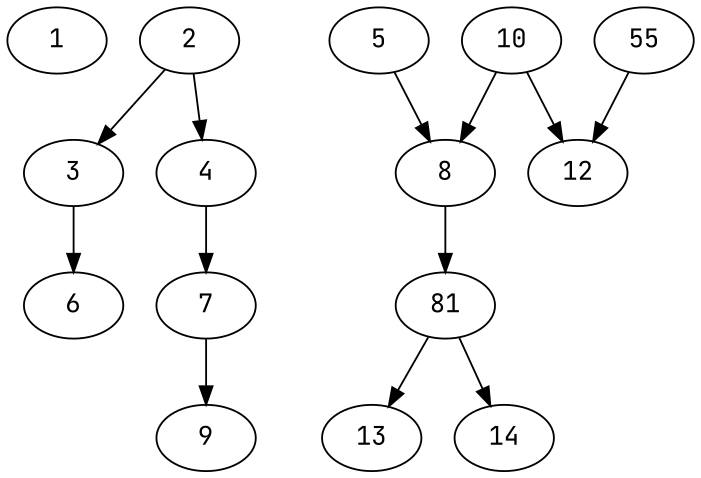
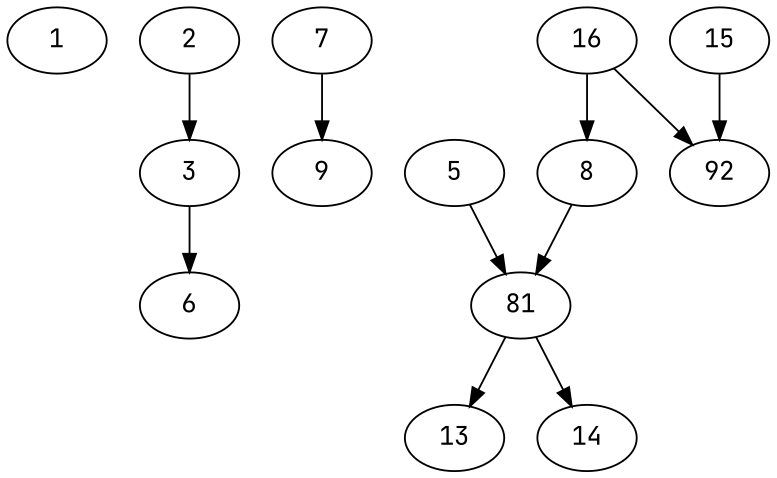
(512, 40) -> (587, 40)
(644, 40) -> (720, 40)
(408, 98) -> (483, 231)
(206, 173) -> none
(578, 173) -> (720, 173)
